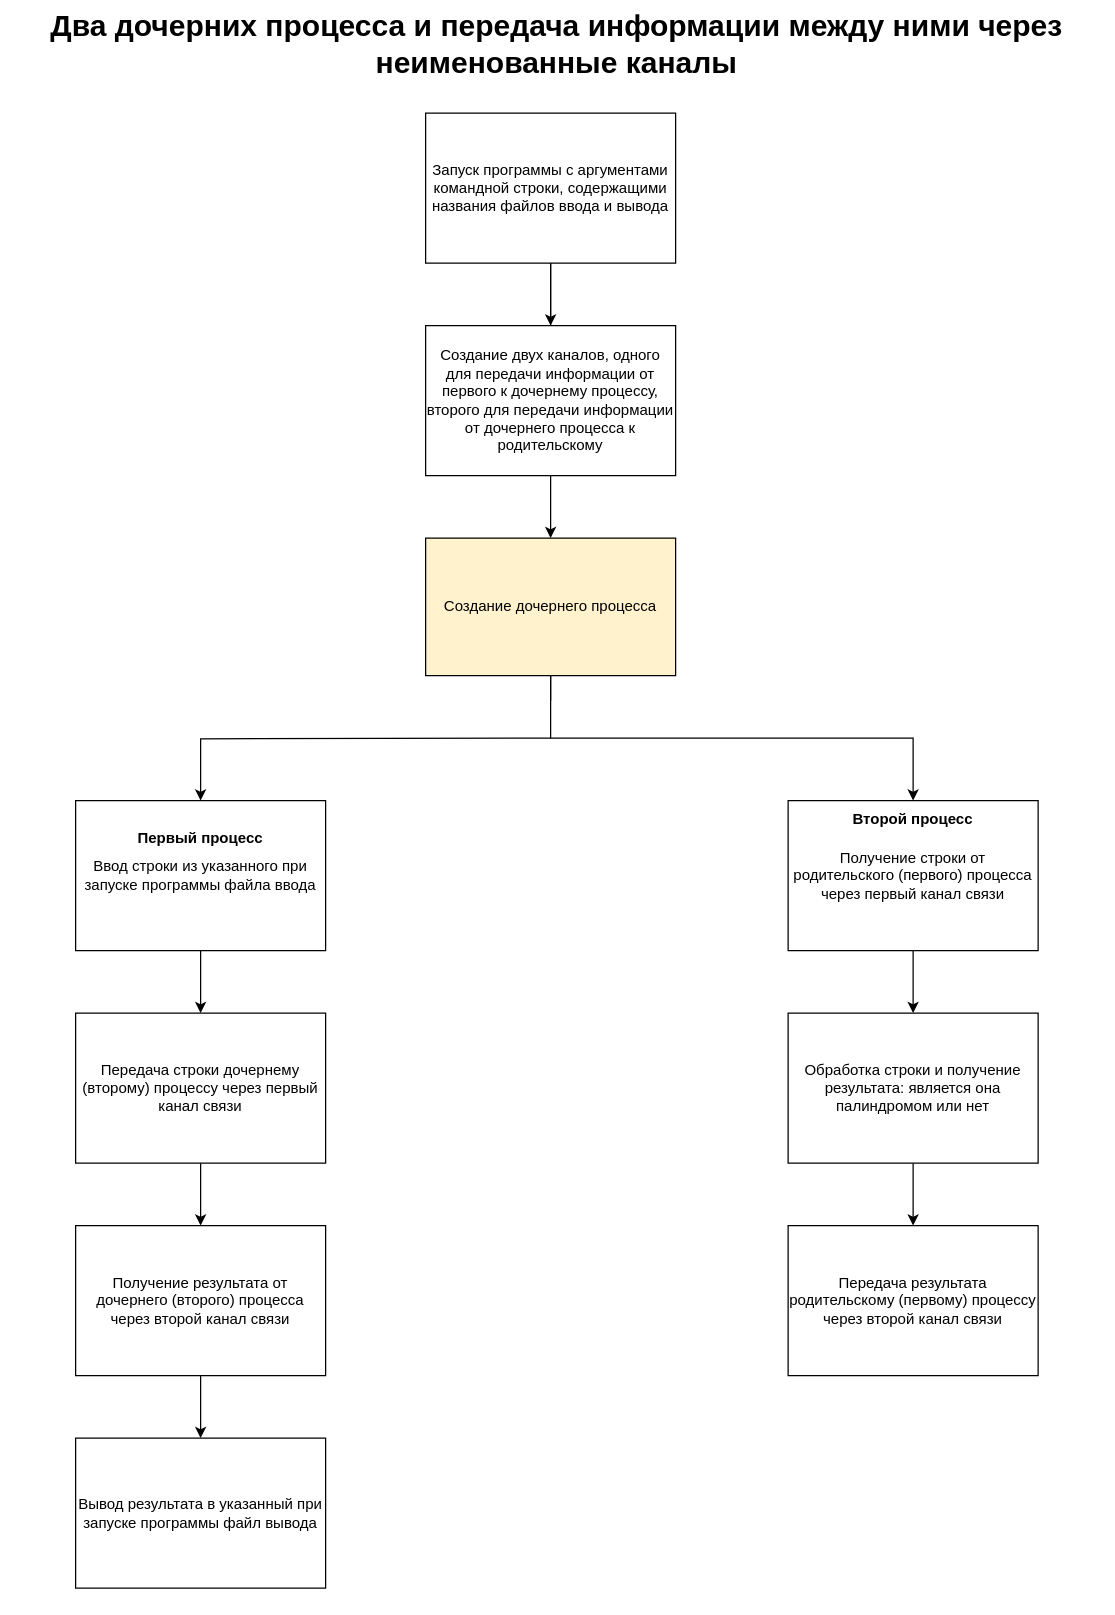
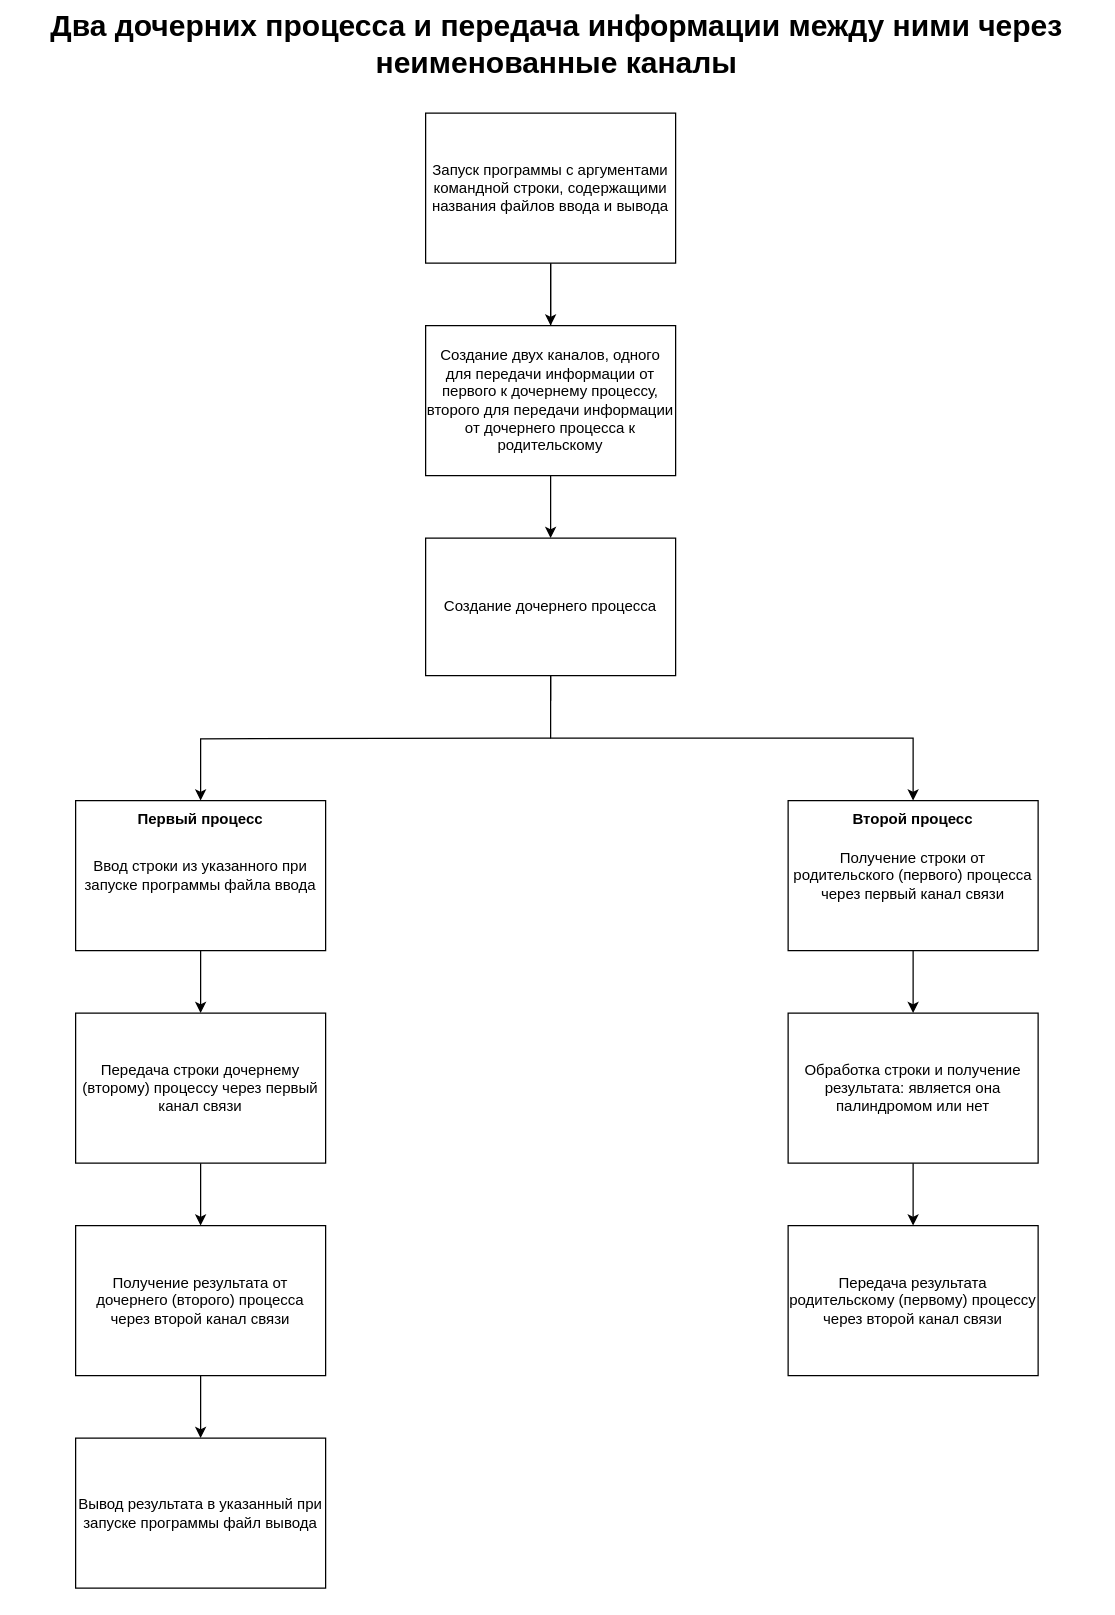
(551, 607) -> (551, 607)
(201, 838) -> (201, 819)
